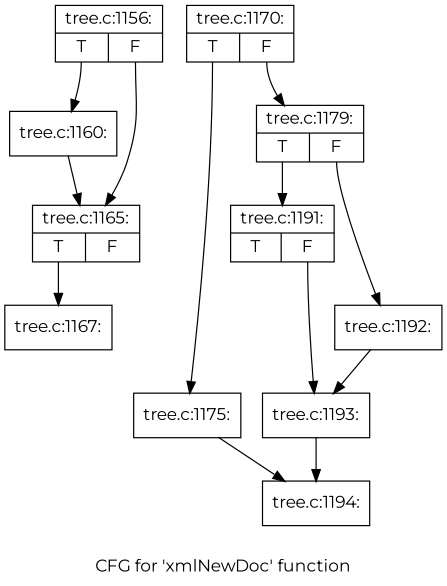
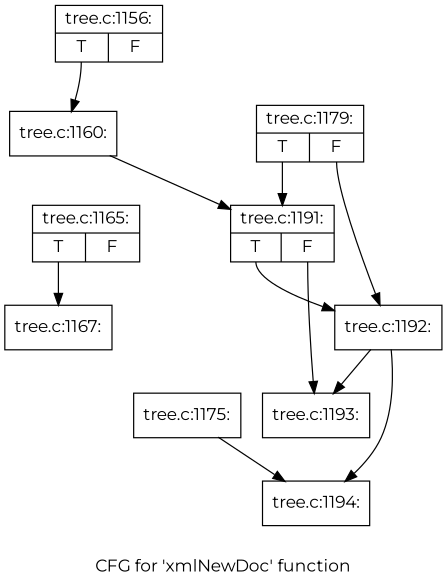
(240, 34) -> none
(135, 131) -> none
(73, 175) -> (165, 180)
none -> (284, 290)
(316, 453) -> (388, 416)
